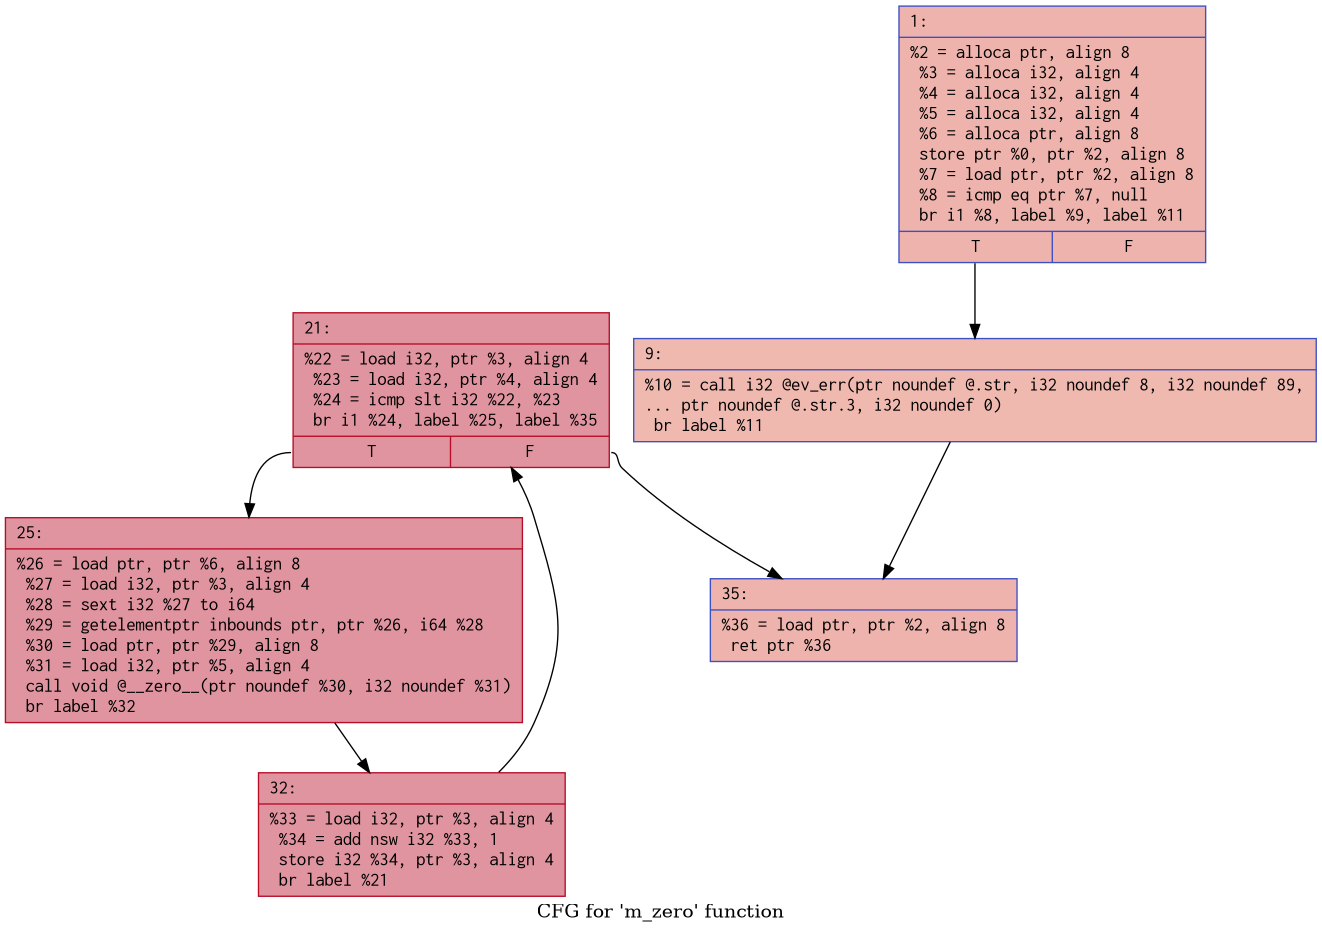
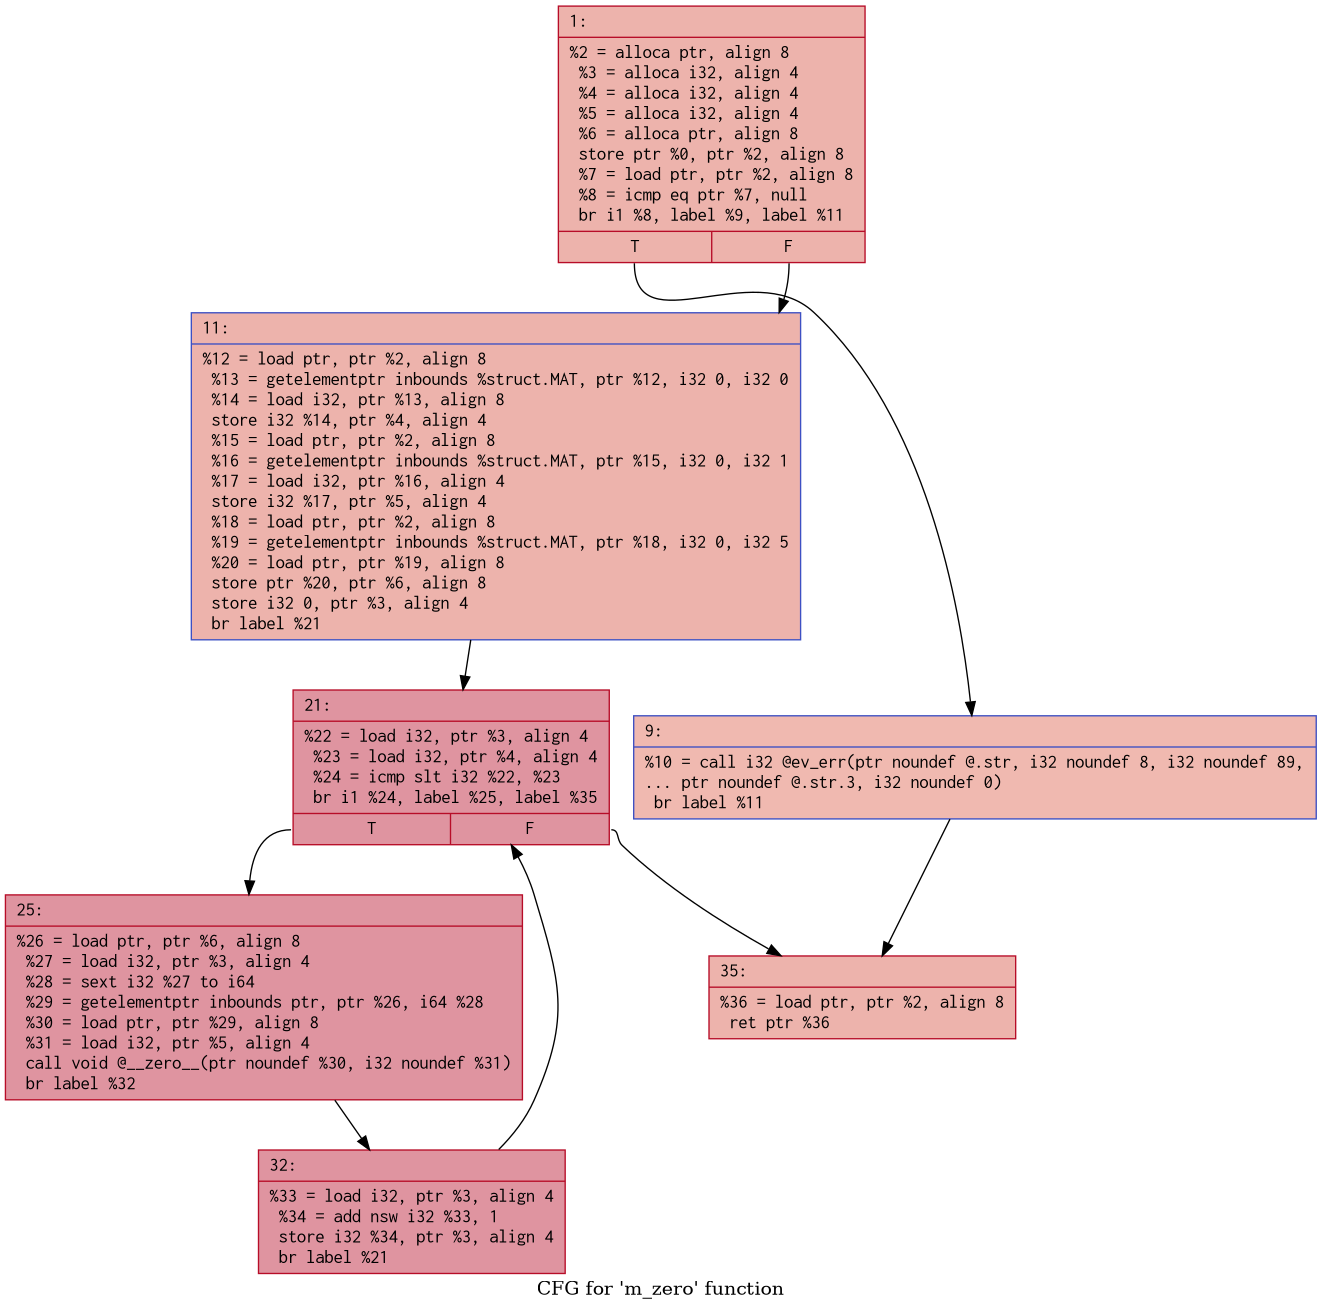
(1052, 134) -> (712, 134)
none -> (496, 476)
(864, 620) -> (862, 997)
